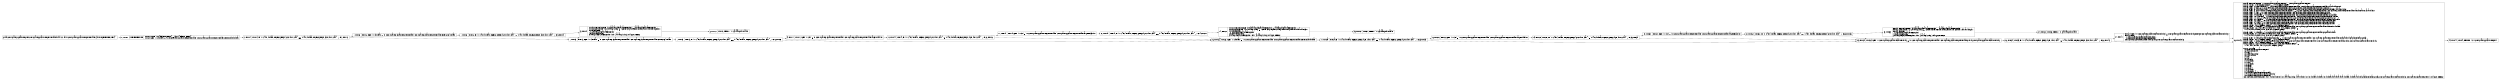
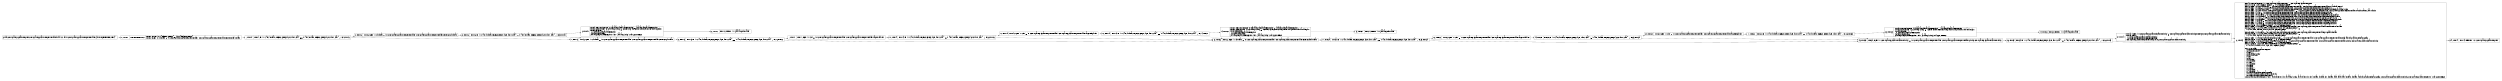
(136, 37) -> (137, 37)
